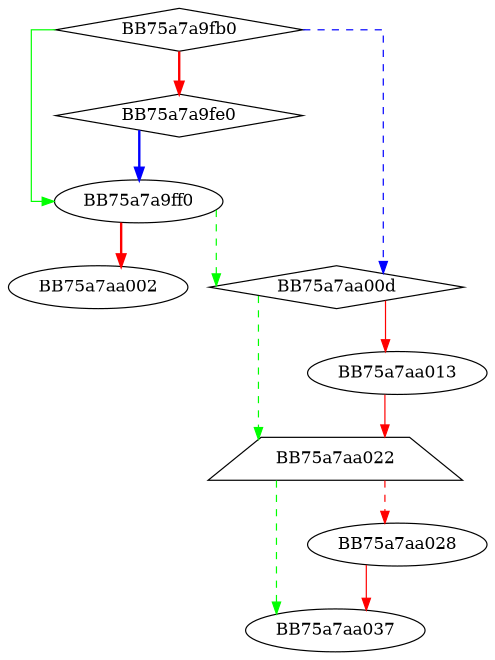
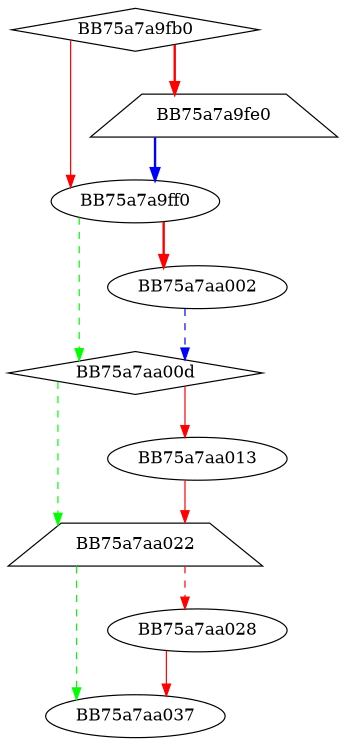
(383, 106) -> (185, 328)
(31, 109) -> (71, 108)
(179, 116) -> (214, 116)
